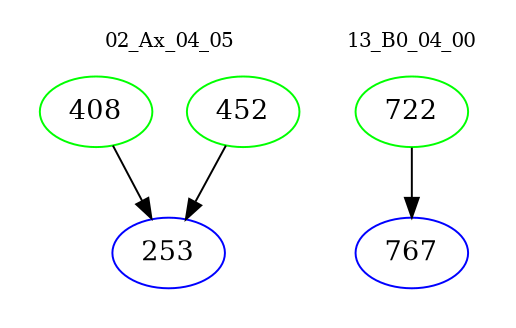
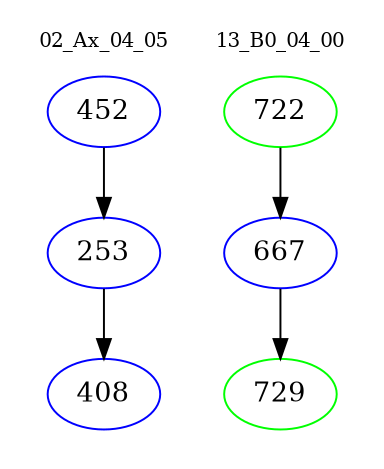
(96, 112) -> (104, 394)
(243, 112) -> (104, 112)
(128, 173) -> (104, 314)
(412, 253) -> (280, 253)
none -> (280, 394)
